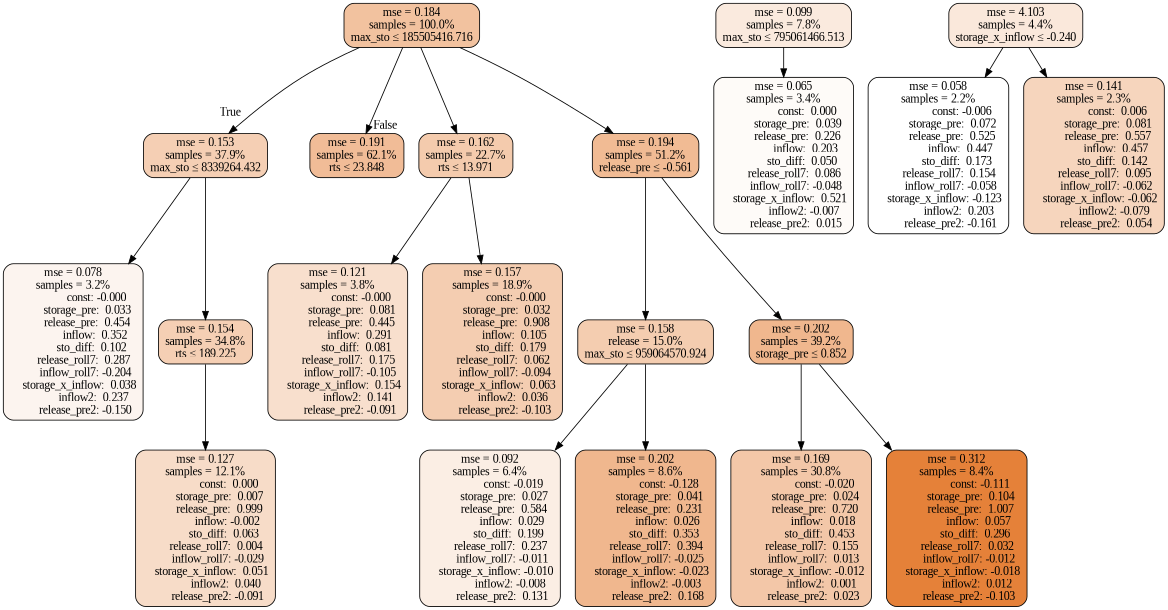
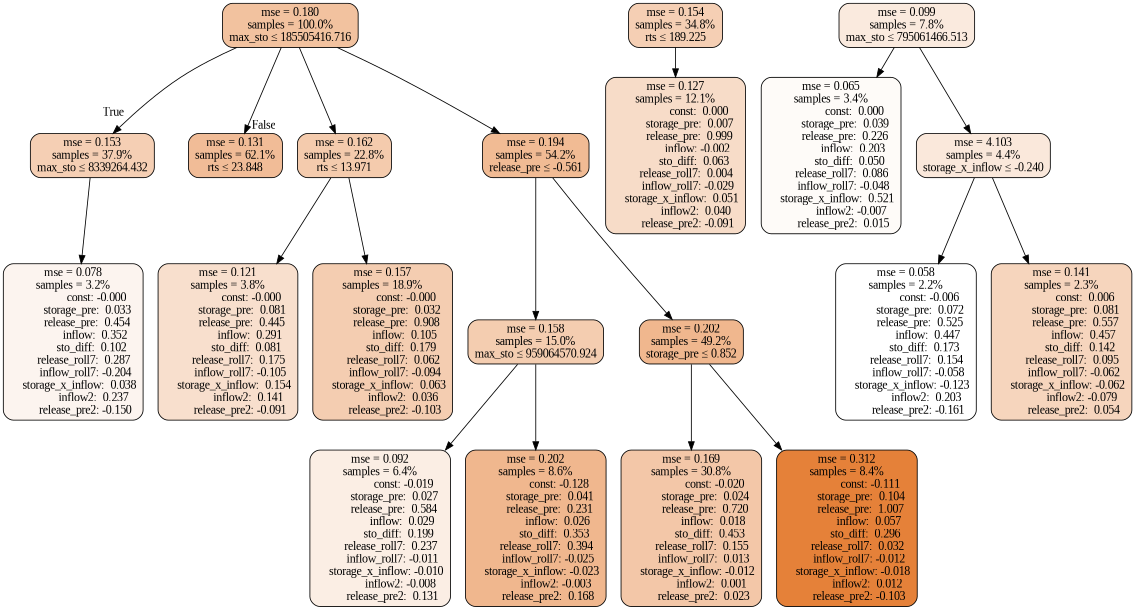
(412, 25) -> (290, 25)
none -> (943, 87)
(357, 156) -> (235, 156)
(466, 156) -> (344, 156)
(646, 156) -> (536, 156)
(205, 245) -> none
(646, 342) -> (536, 342)
(801, 342) -> (691, 342)
